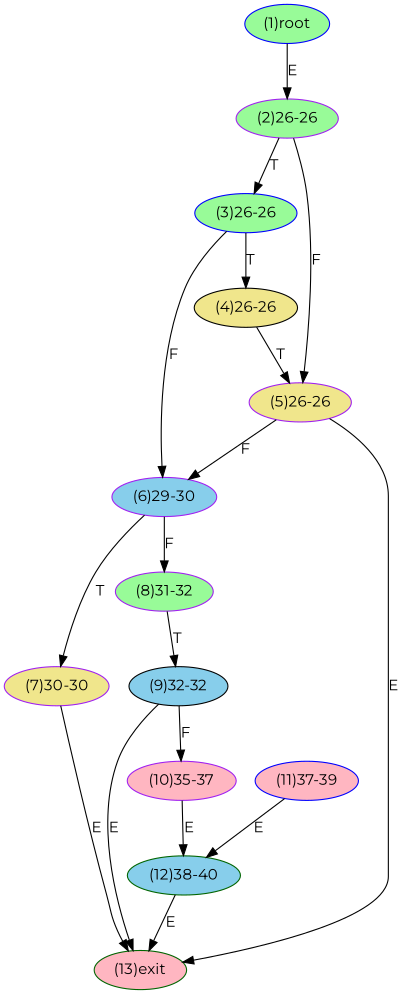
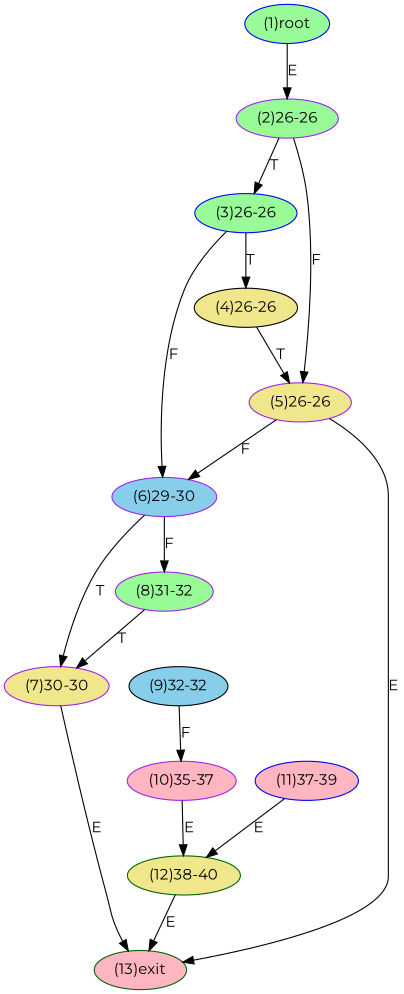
(171, 633) -> (115, 635)
(108, 816) -> none
(184, 875) -> (184, 875)
